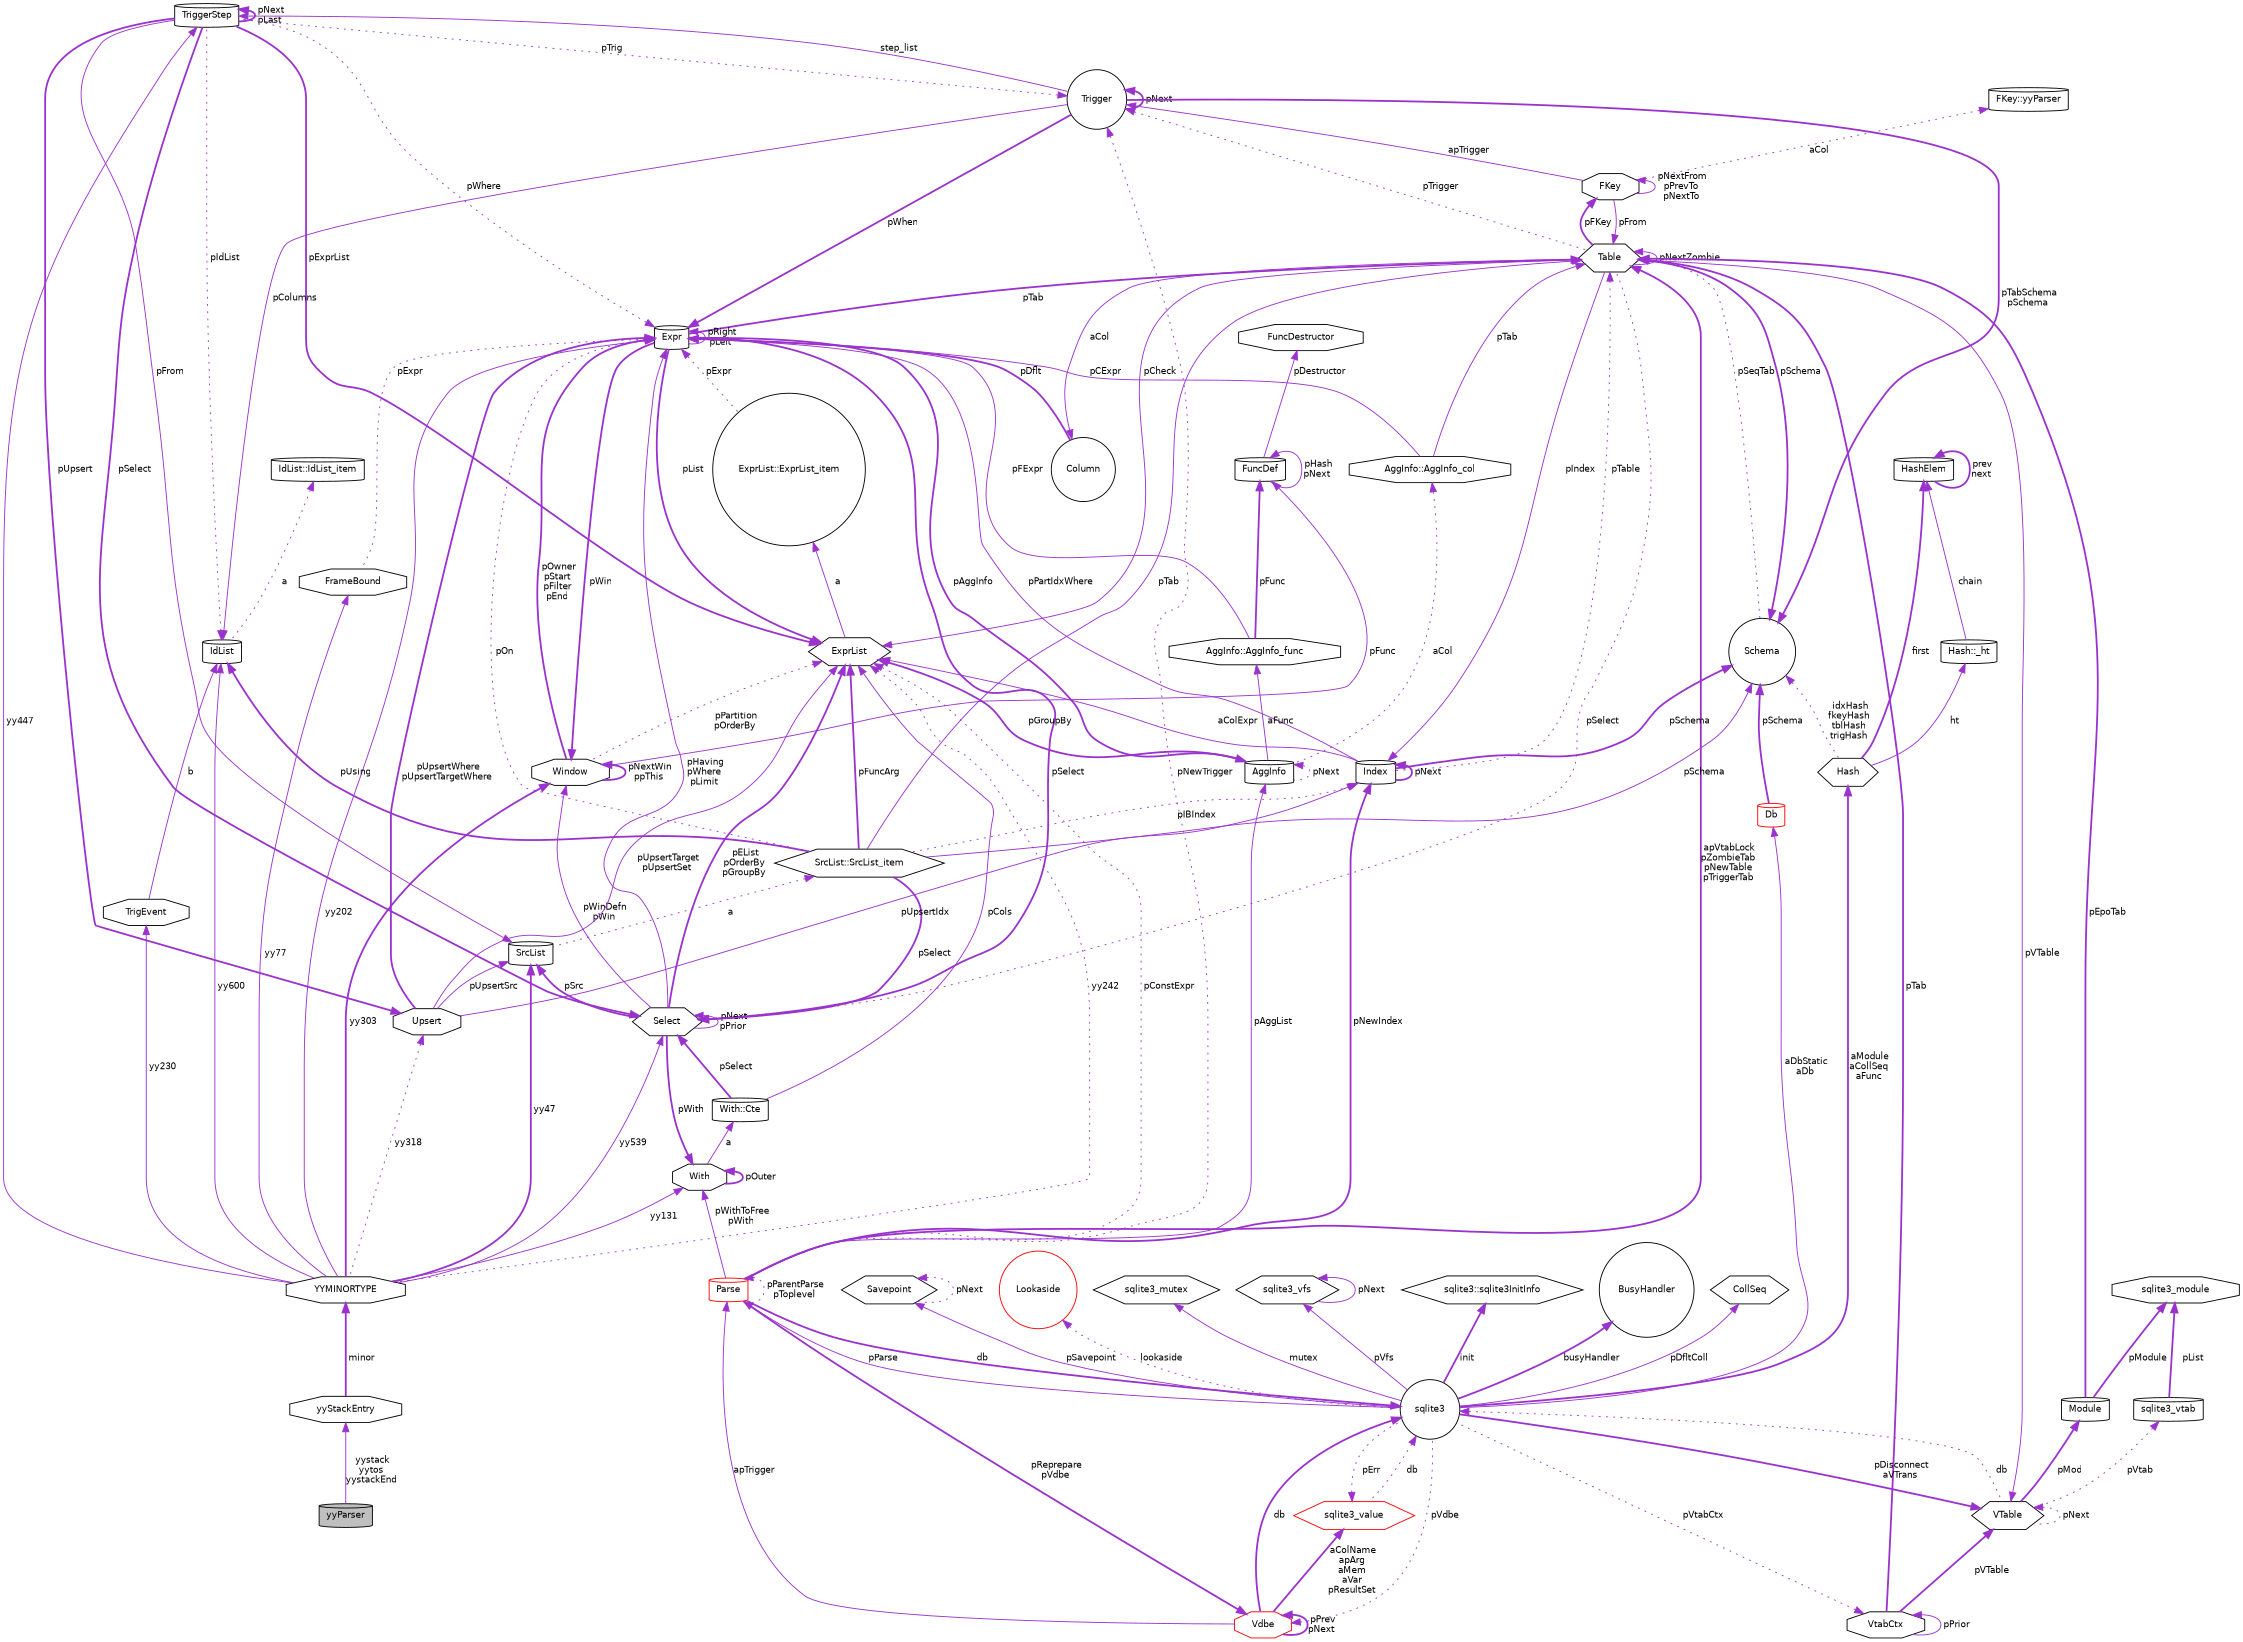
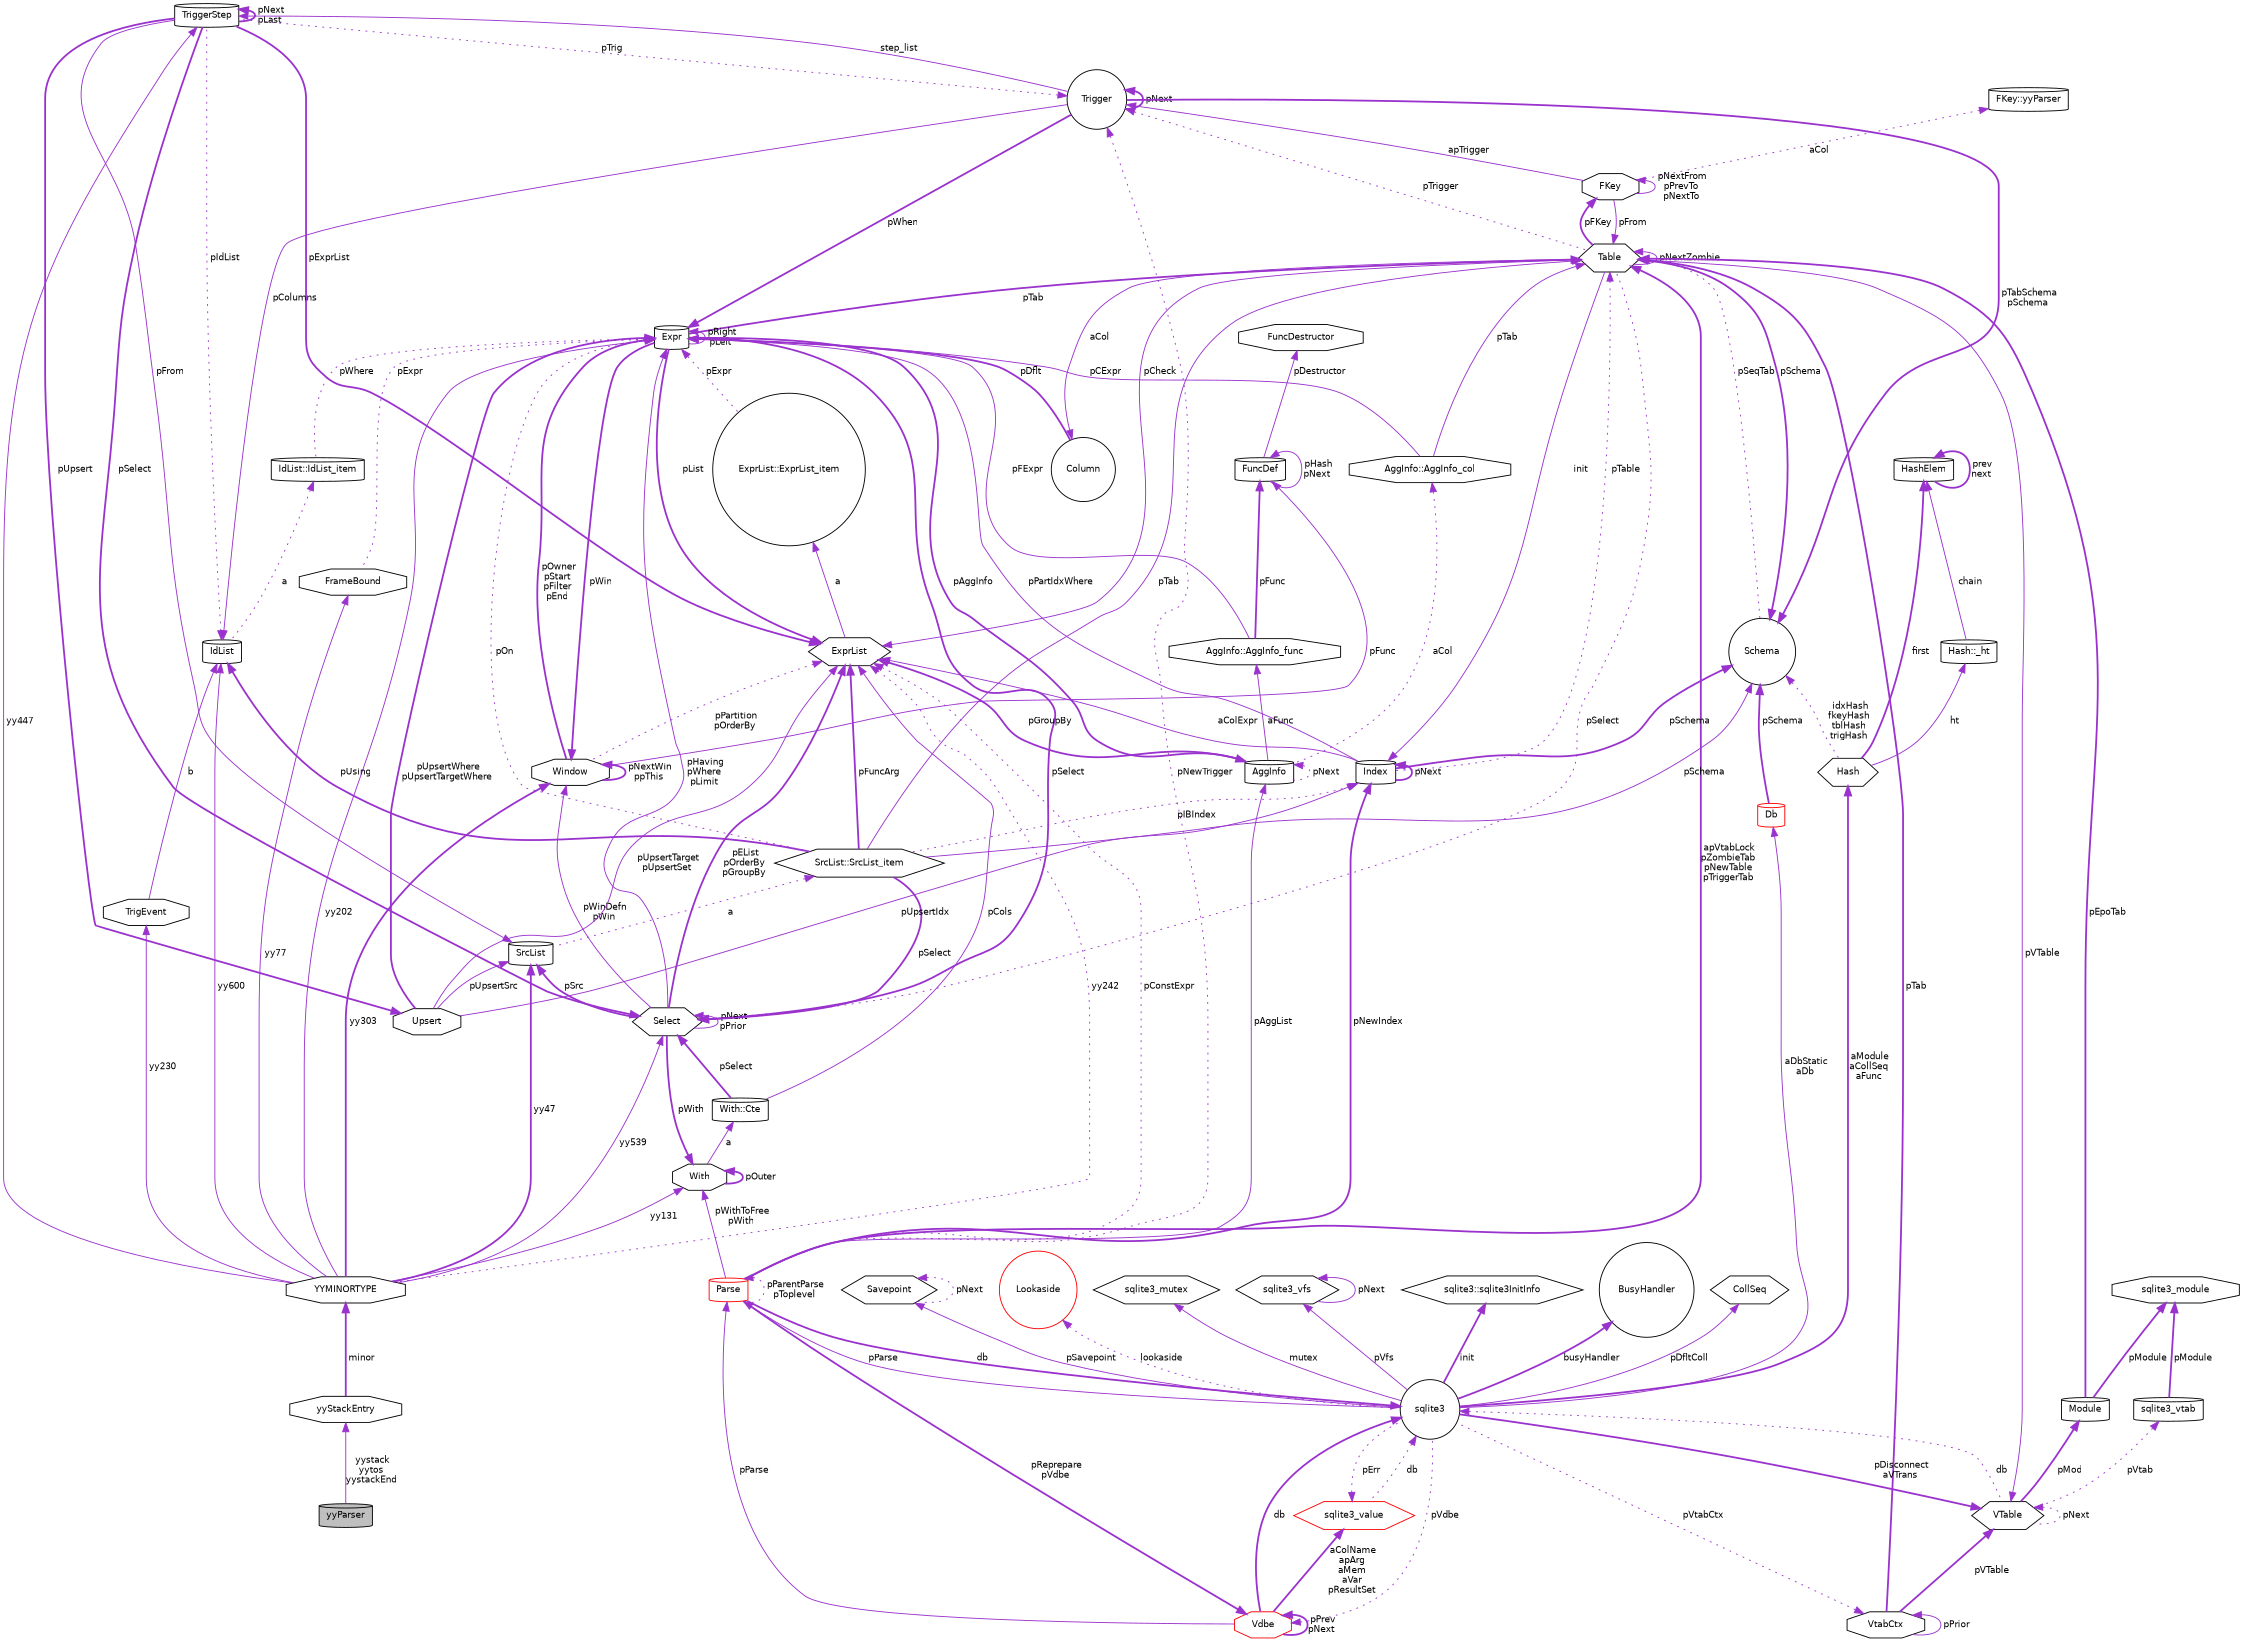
(433, 175) -> (442, 348)
(1579, 470) -> (1579, 470)
(385, 1160) -> none
(2192, 1358) -> (2192, 1358)
(753, 1470) -> (753, 1470)
